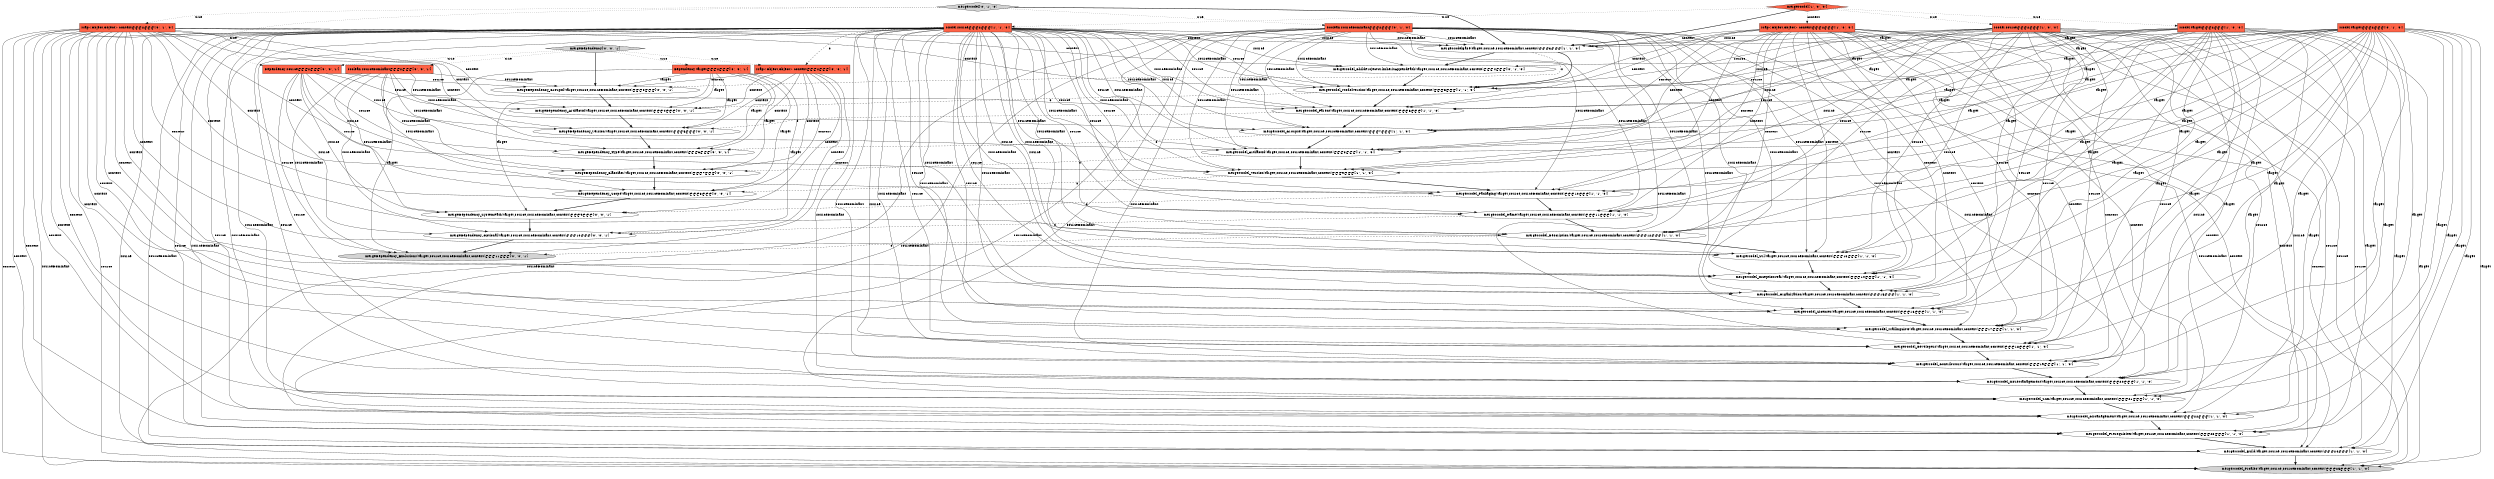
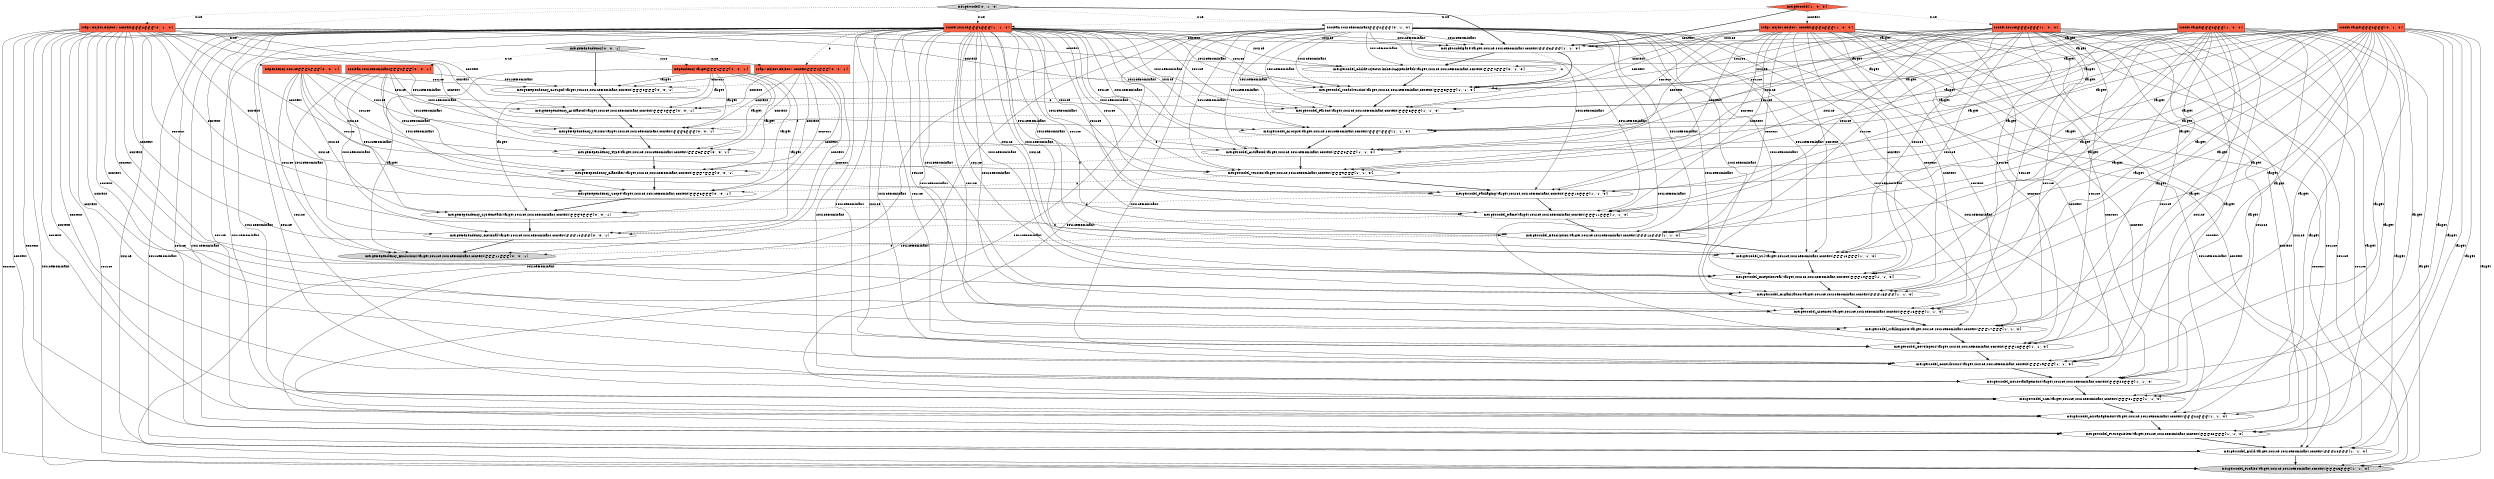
none -> (978, 16)
(2004, 17) -> none
(1369, 28) -> (1369, 28)
(455, 57) -> none
(688, 58) -> (688, 58)
